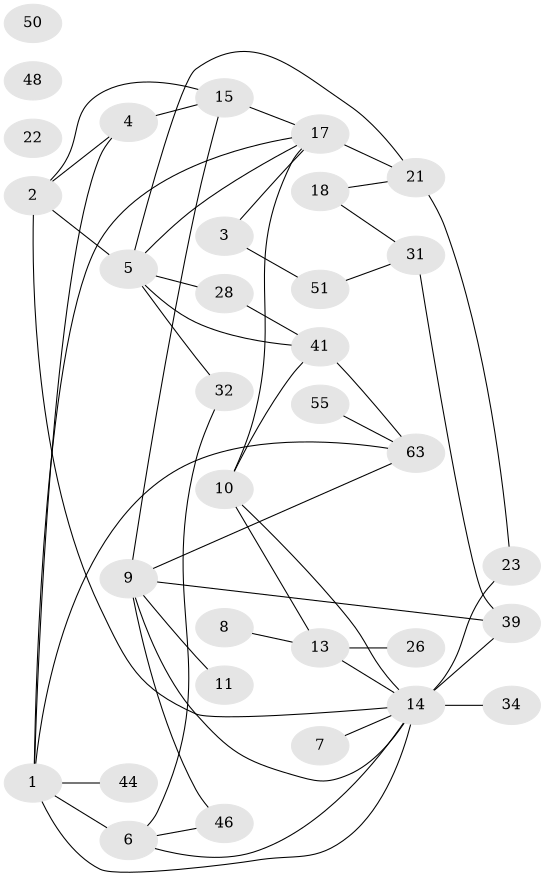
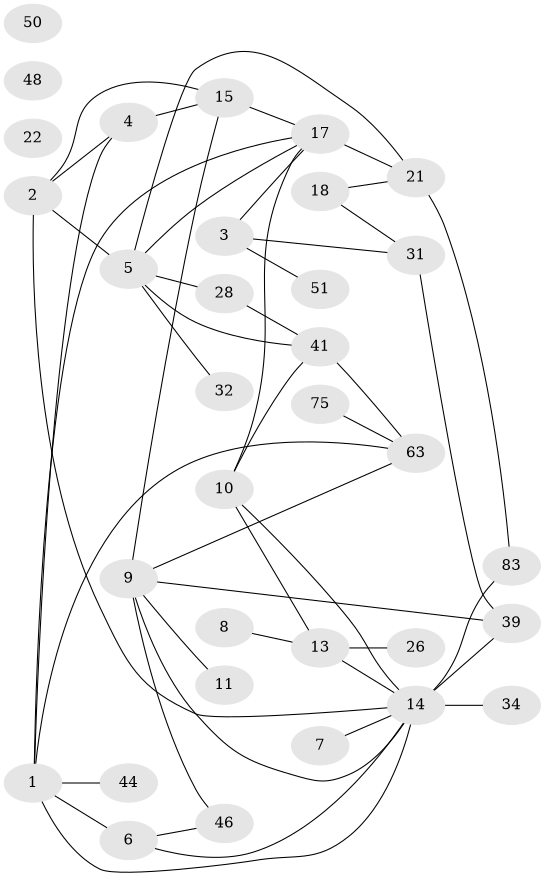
(368, 272) -> (320, 246)
(320, 404) -> (320, 404)
(512, 566) -> (512, 566)
(186, 619) -> none
